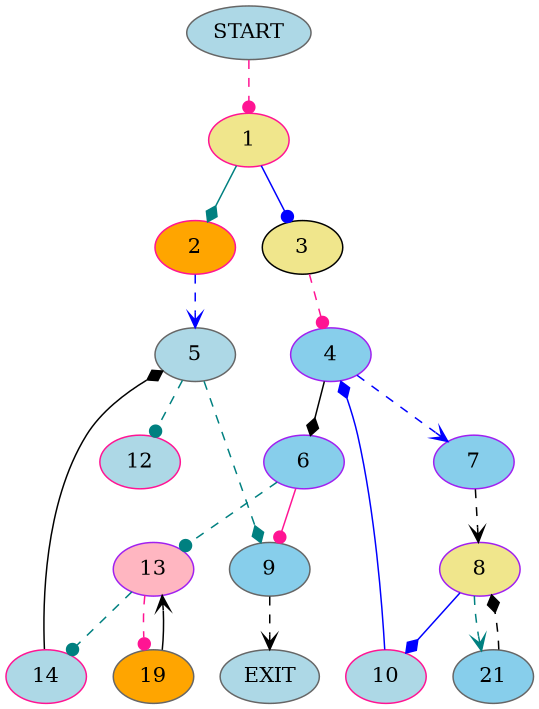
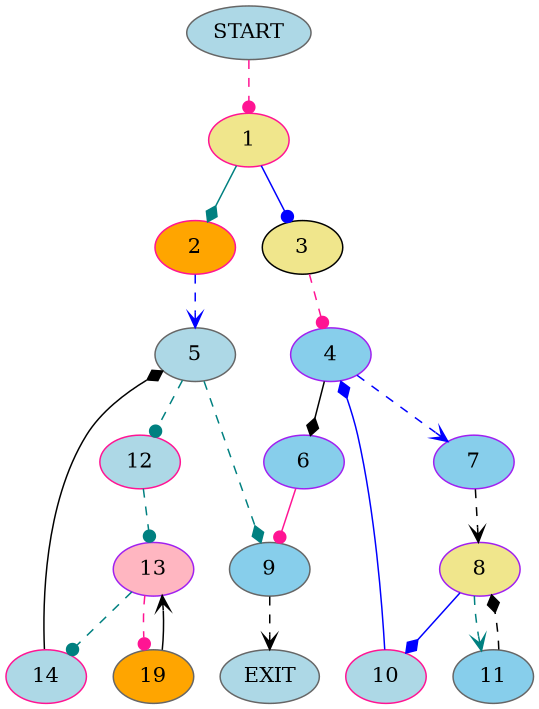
(234, 512) -> (146, 509)
(493, 677) -> (493, 677)
